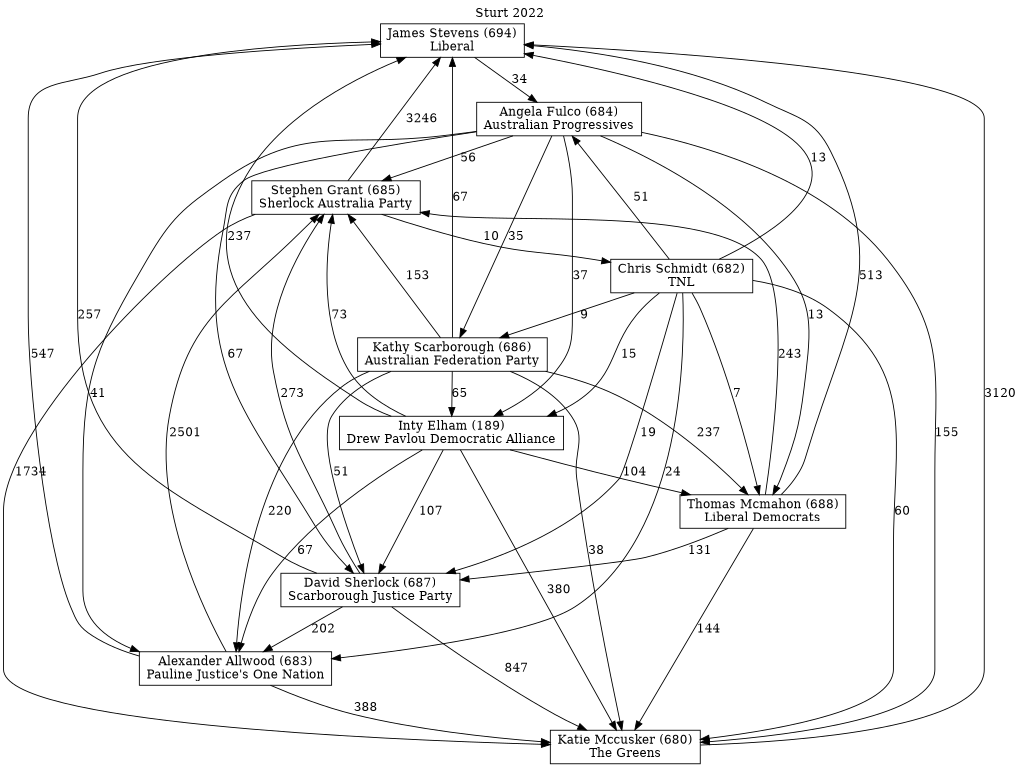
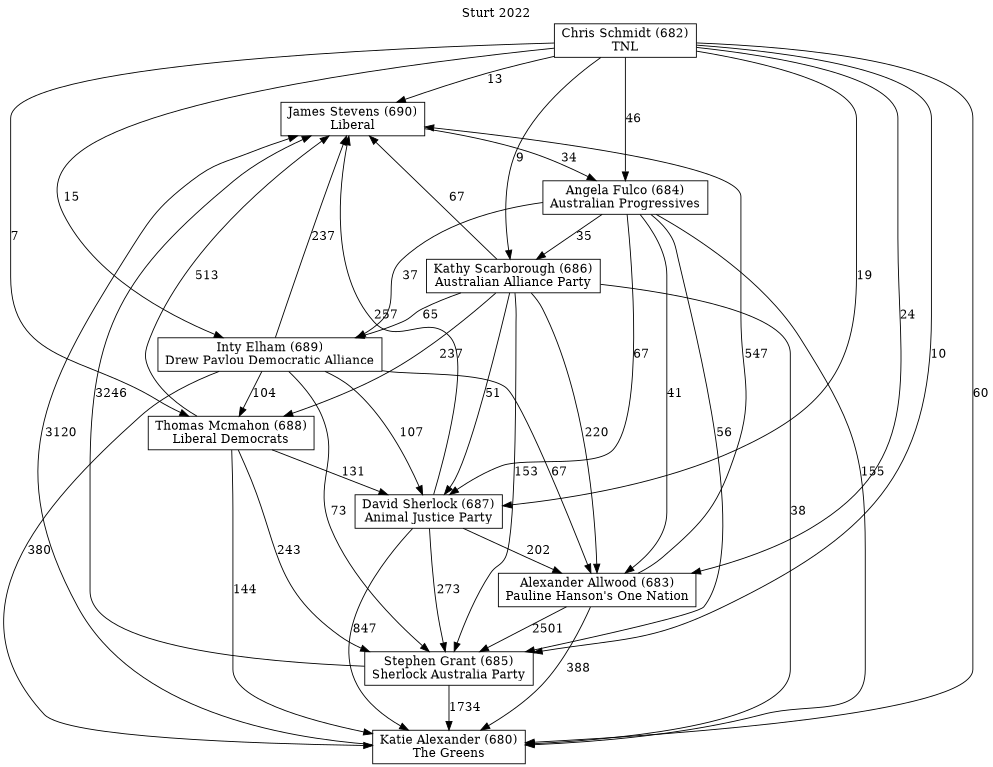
(452, 41) -> (353, 119)
(642, 198) -> (634, 119)
(490, 245) -> (928, 375)
(785, 267) -> none
(452, 355) -> (513, 276)
(452, 433) -> (270, 355)
(370, 590) -> (429, 512)
(235, 669) -> (597, 590)
(625, 747) -> (449, 747)
